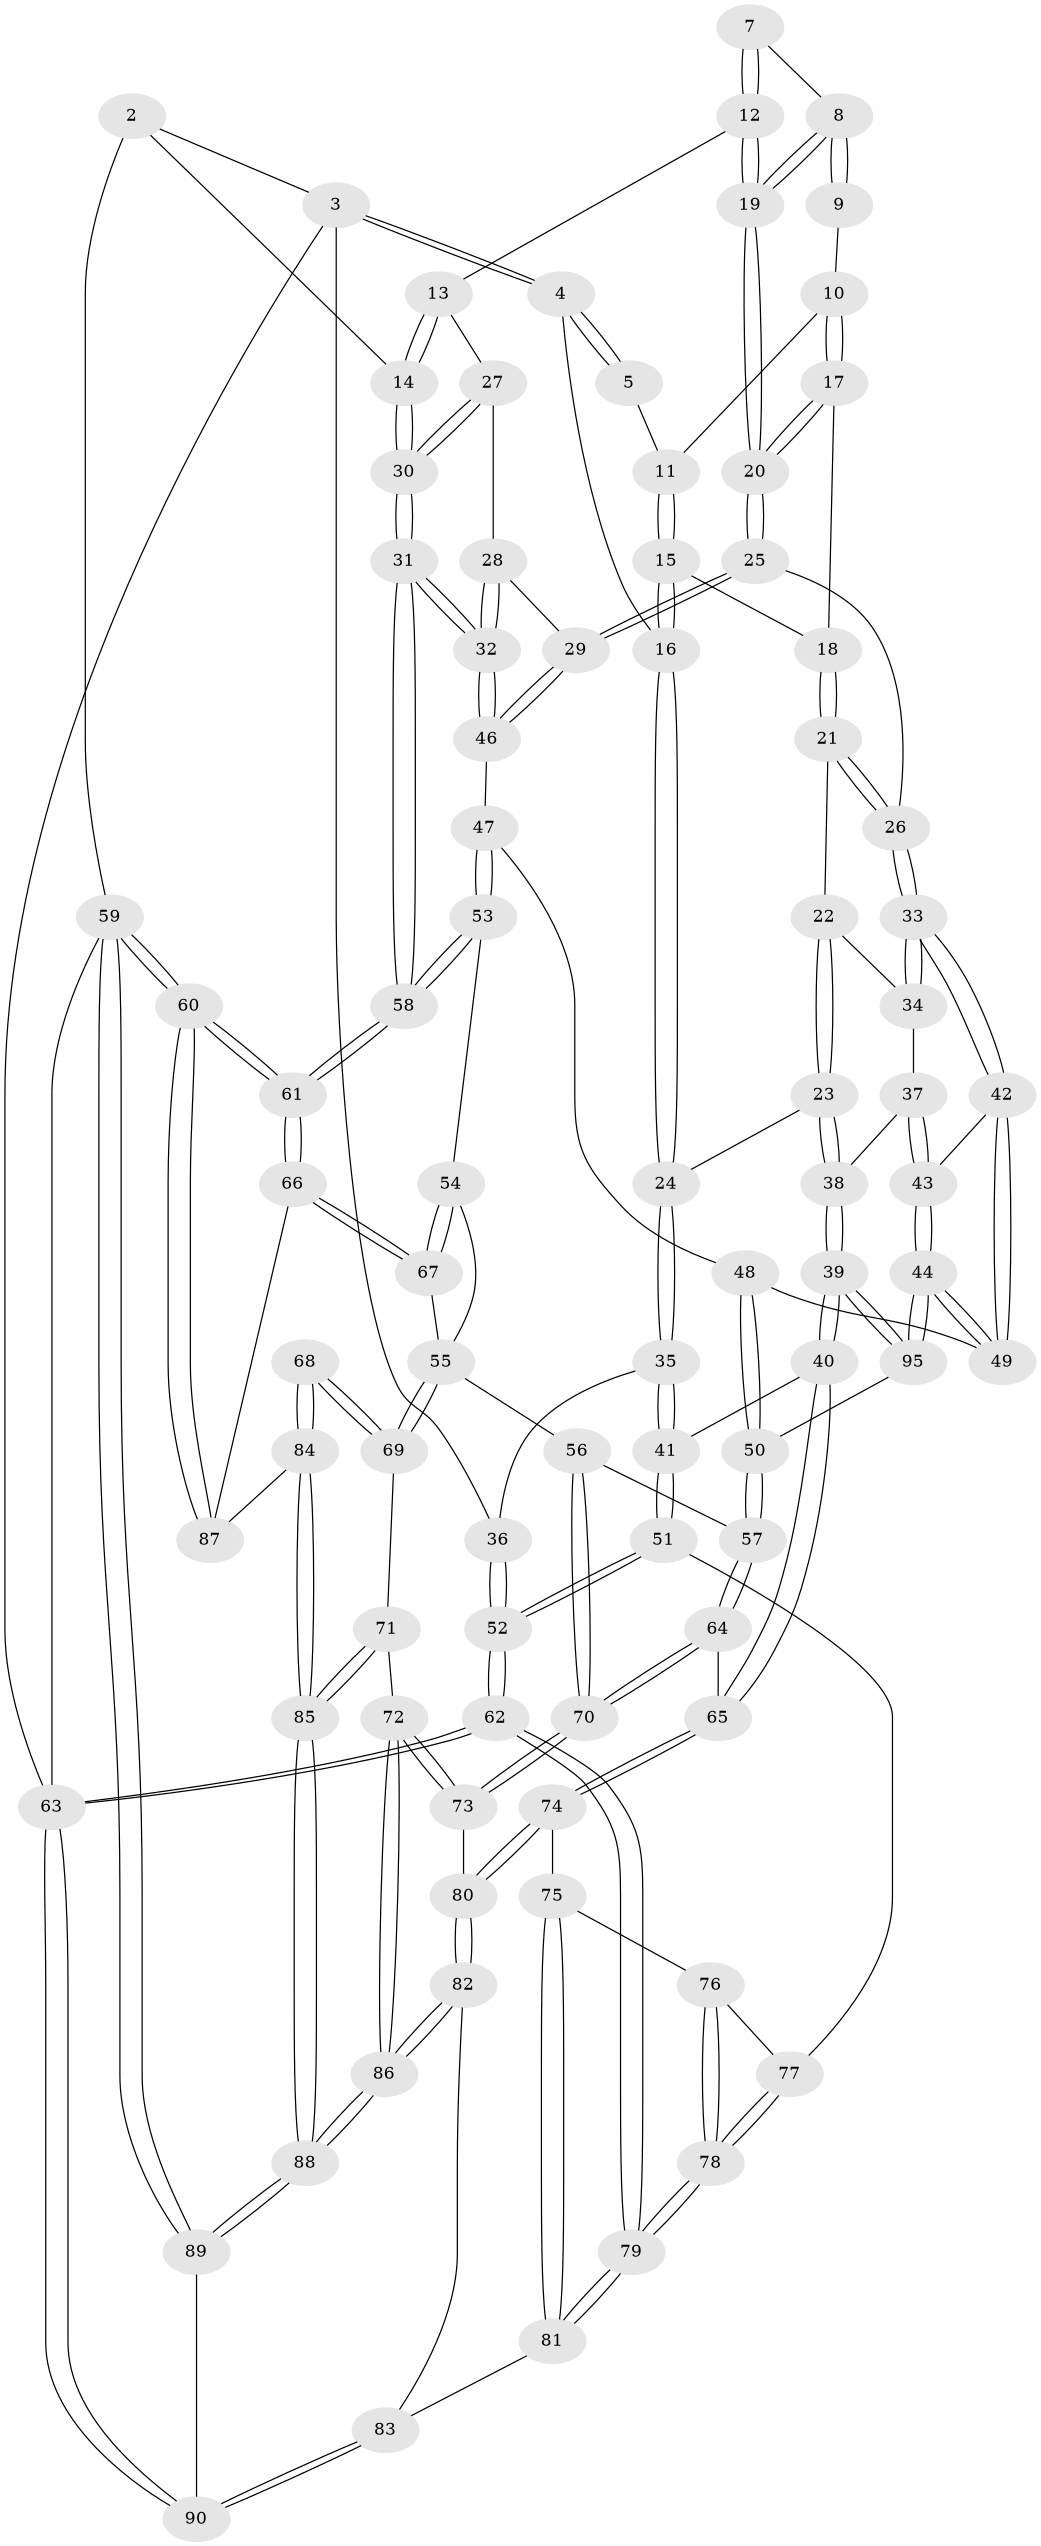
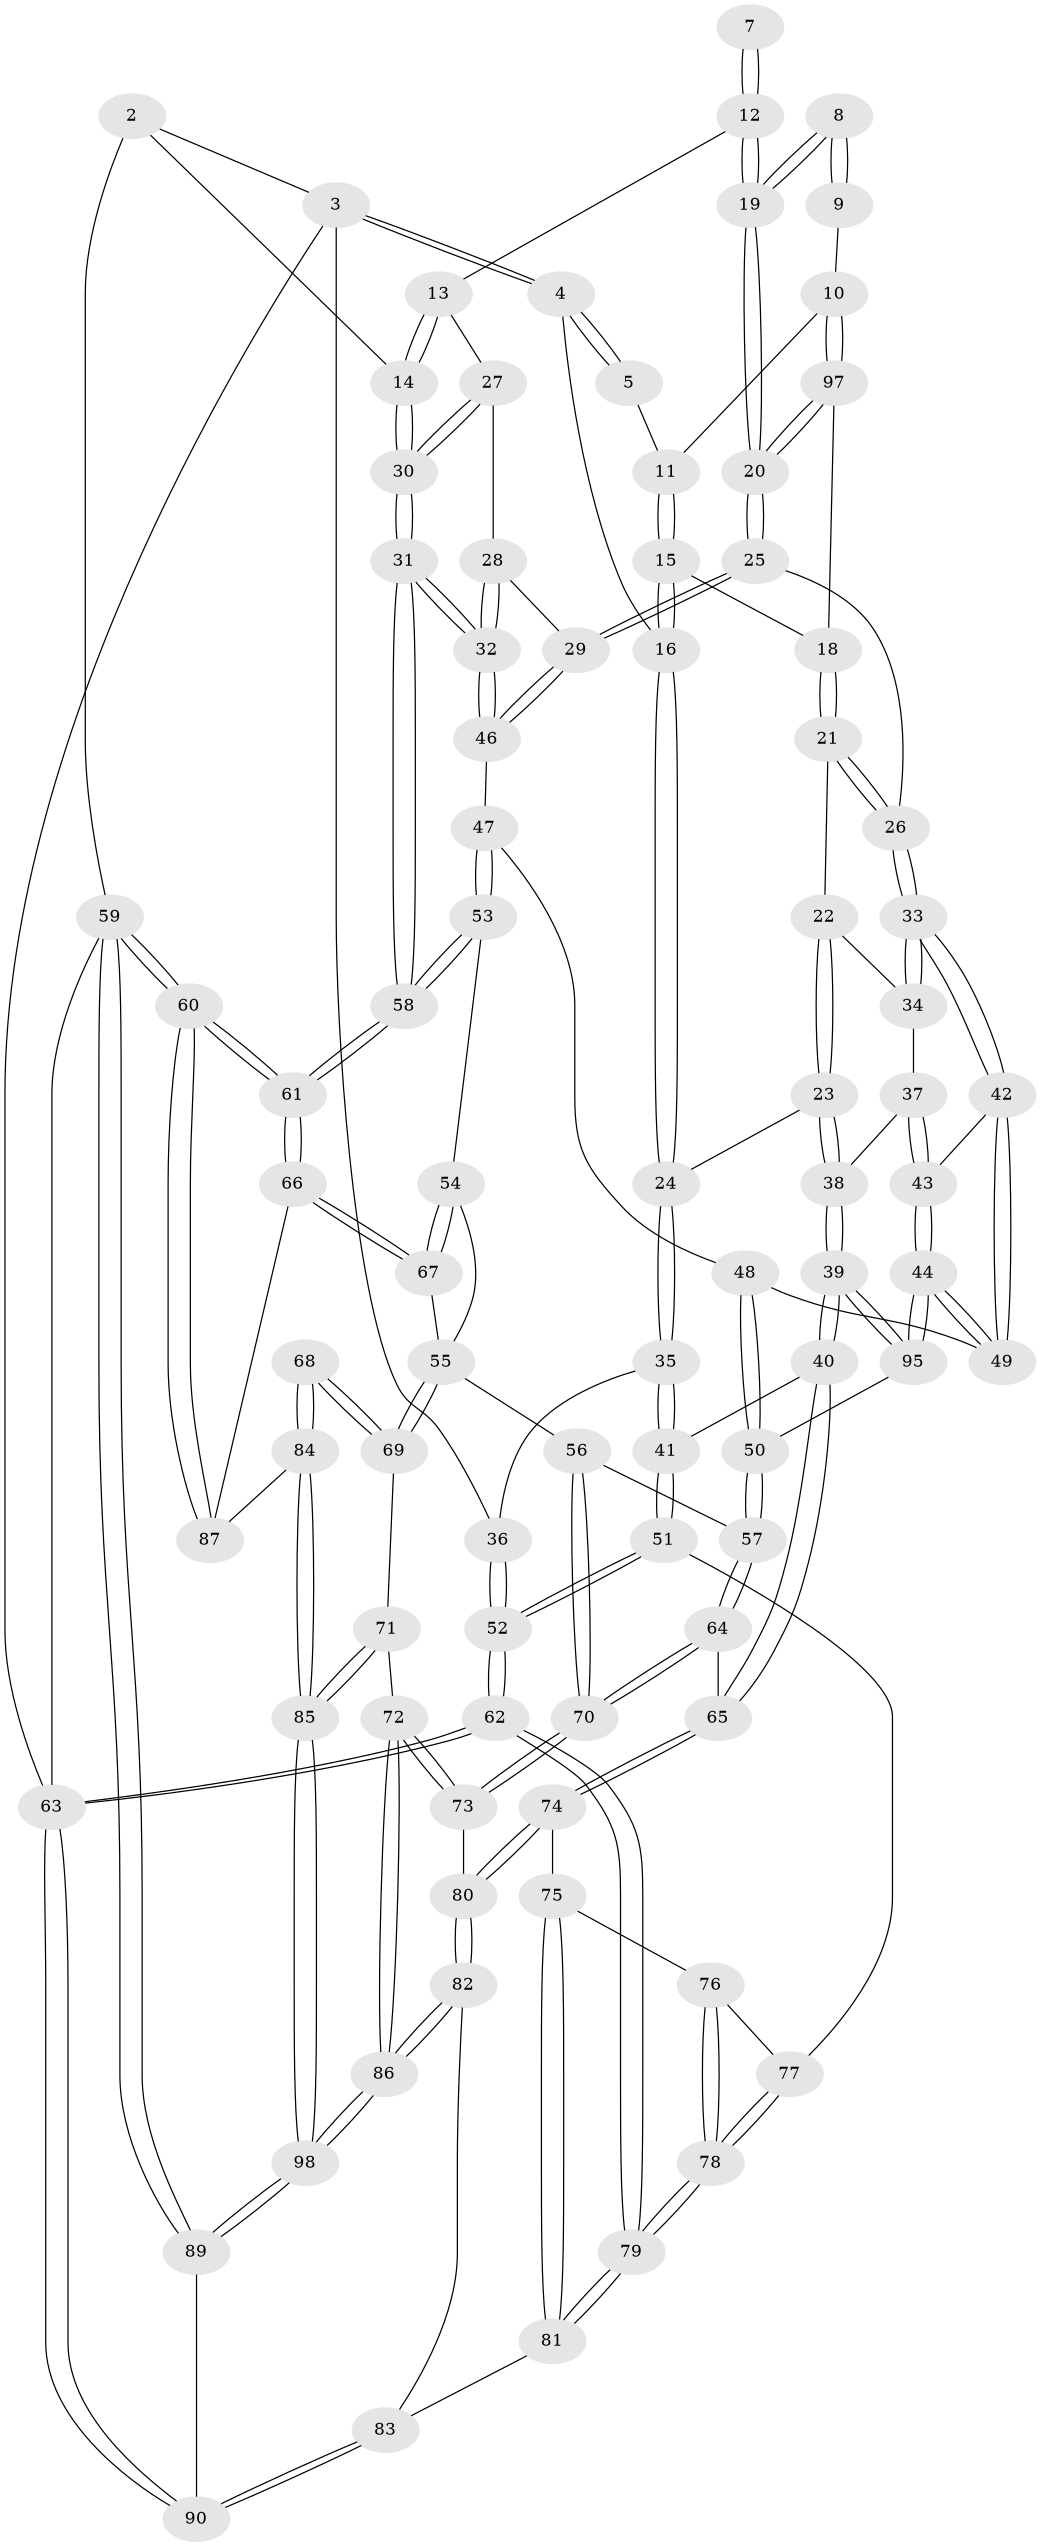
(795, 72) -> none
(834, 383) -> (834, 383)
(305, 2163) -> (305, 2163)
